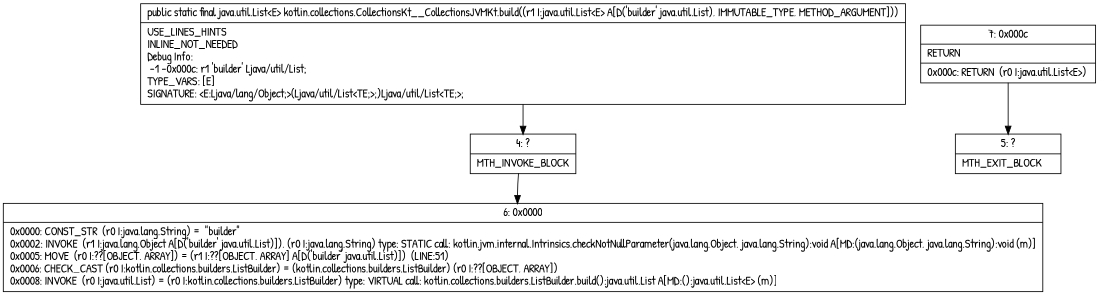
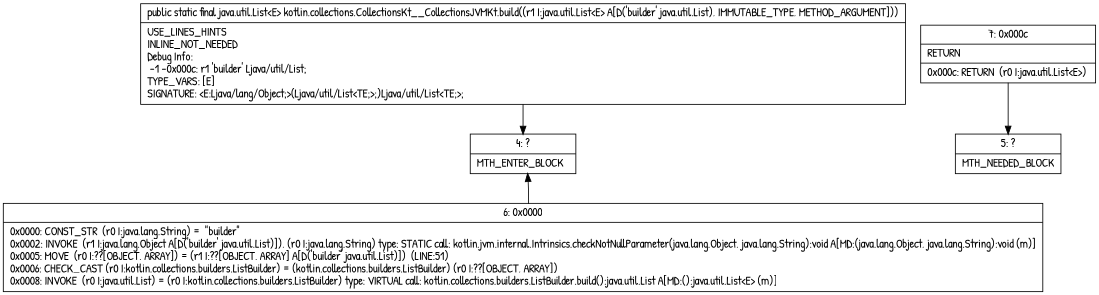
(523, 163) -> (521, 163)
(1002, 163) -> (1008, 163)
(518, 184) -> (529, 193)
